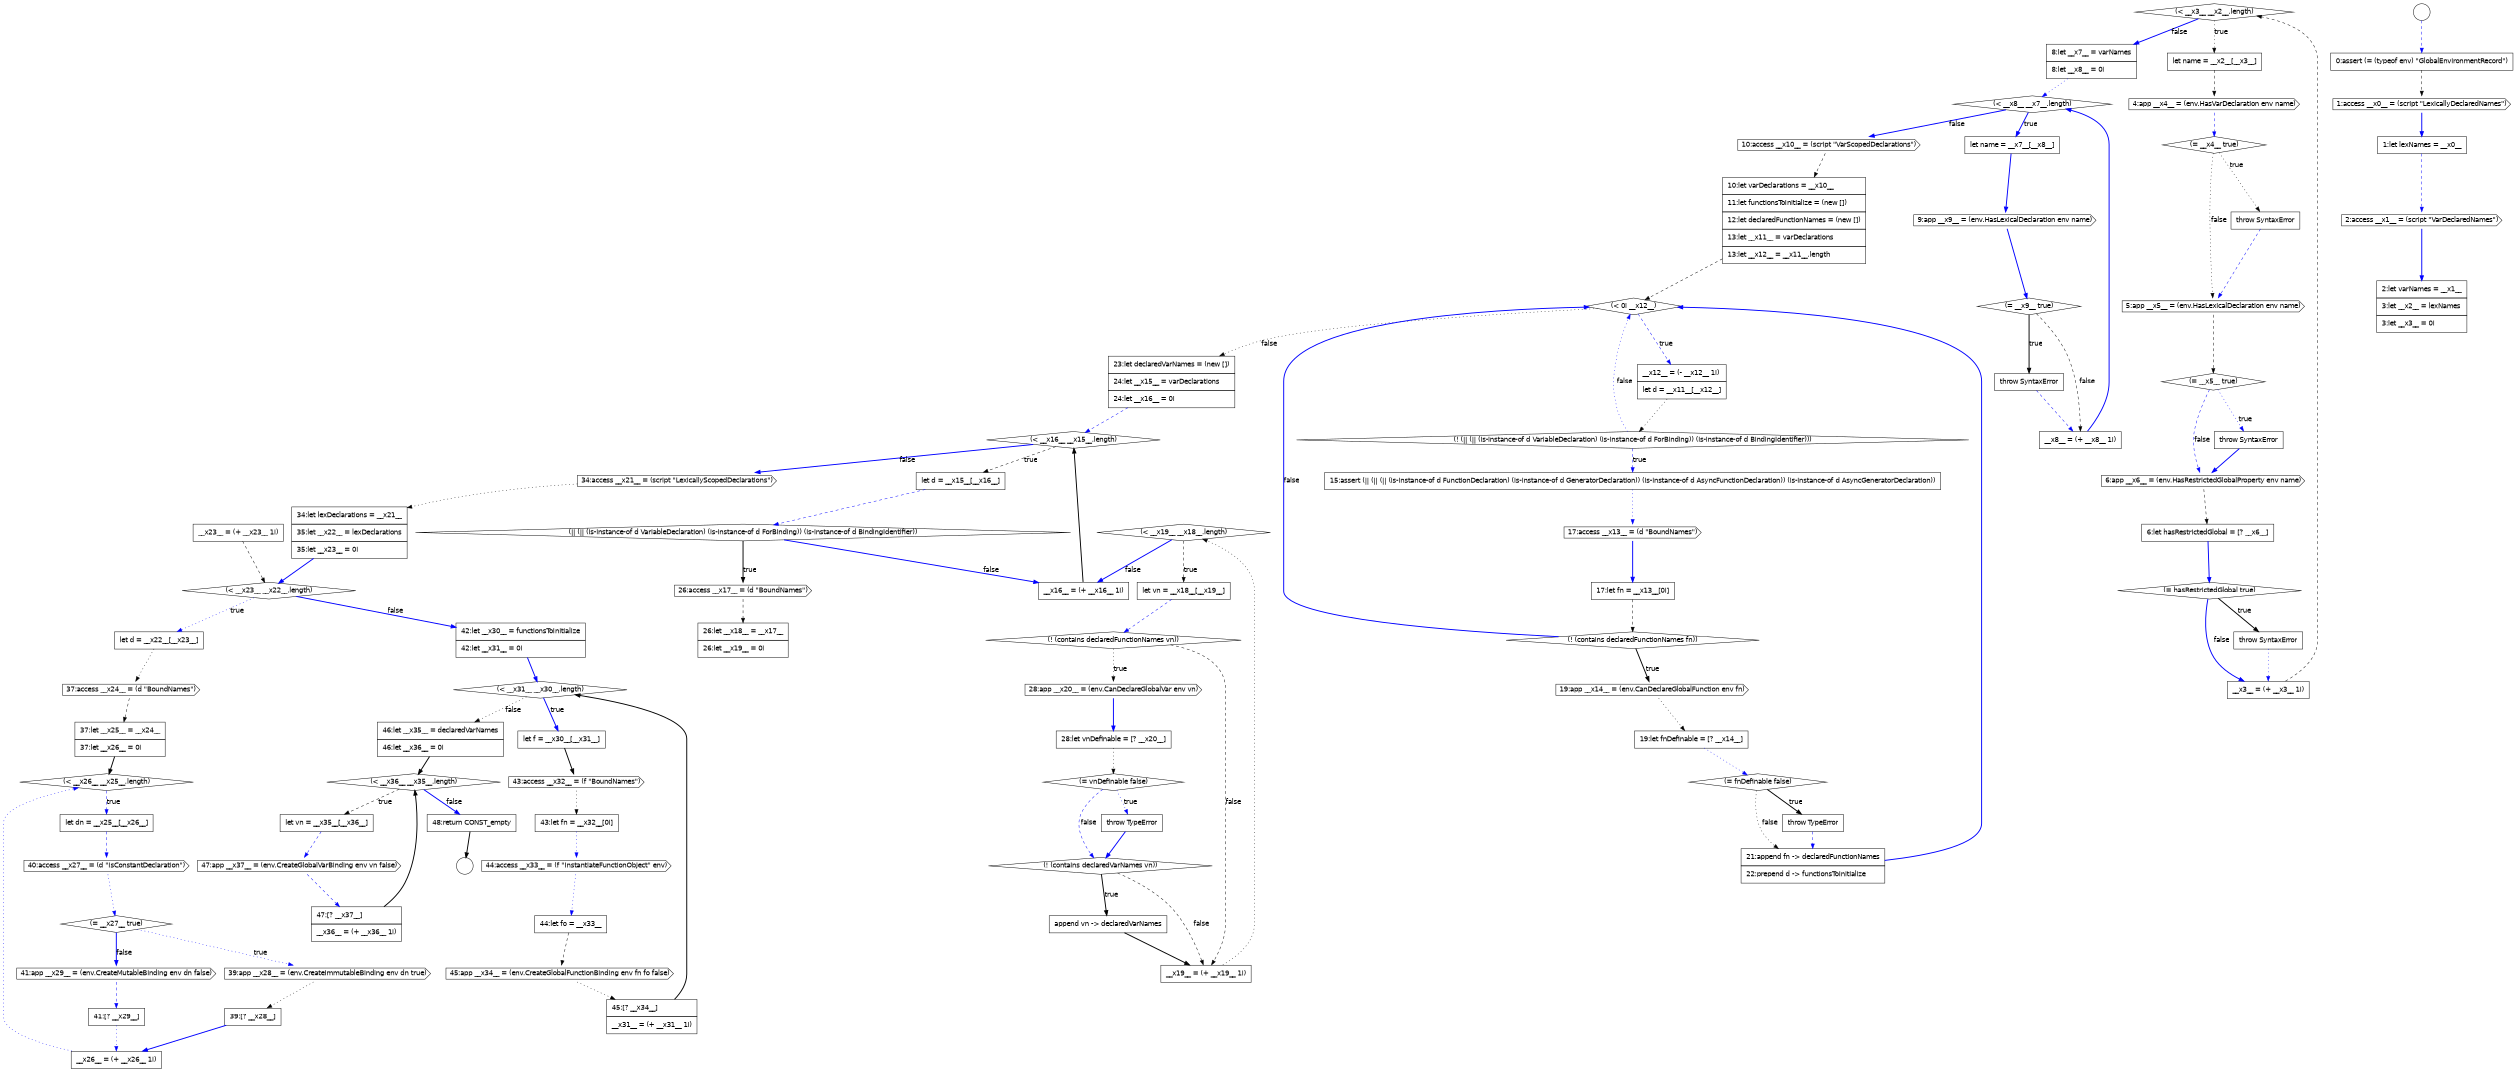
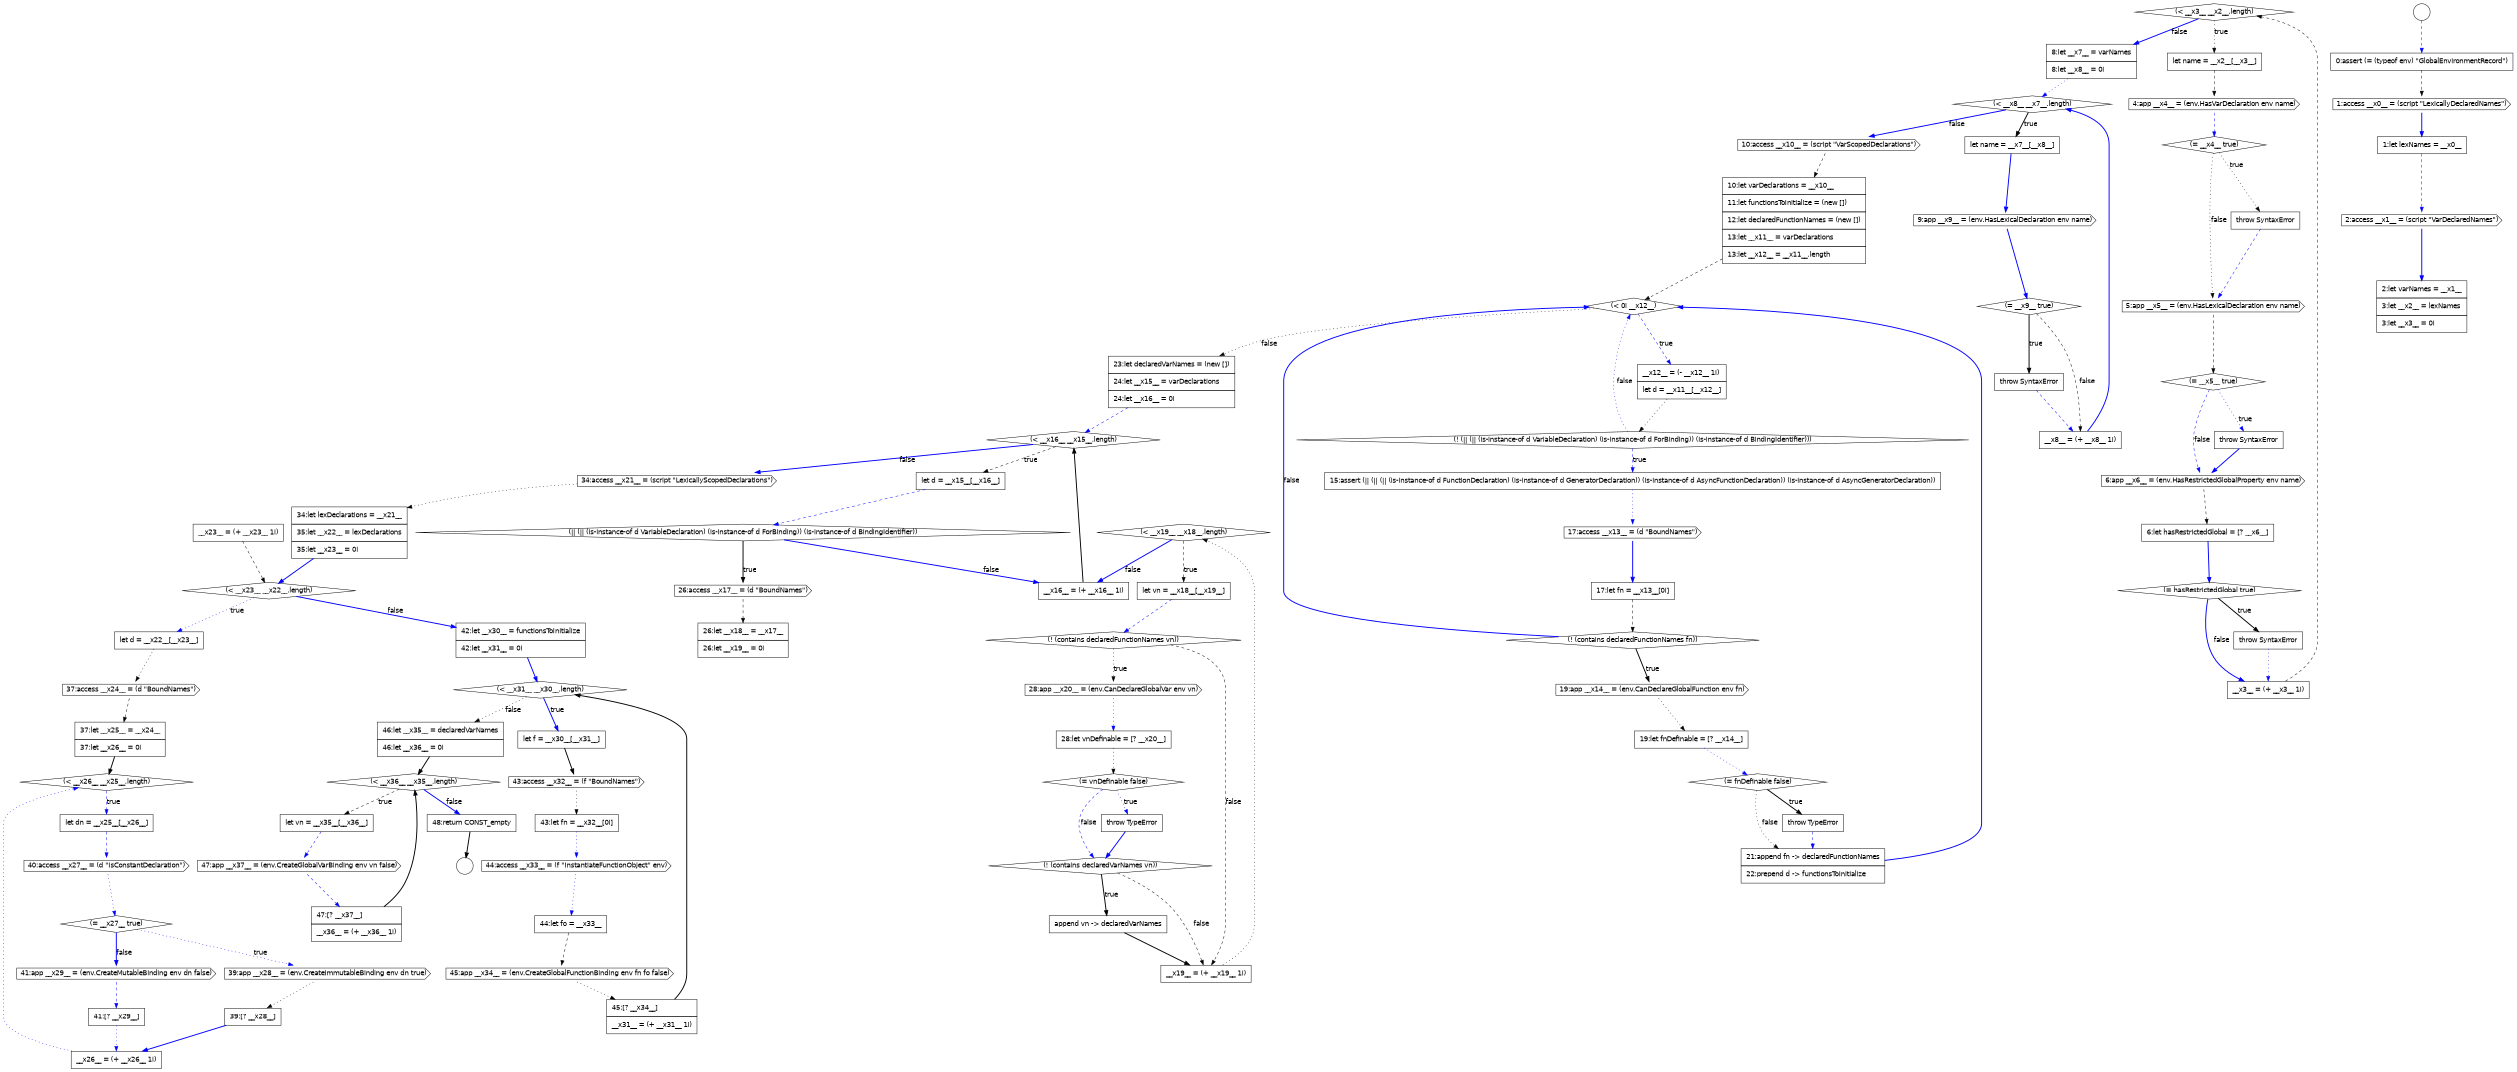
(2023, 122) -> (2023, 122)
(1113, 712) -> (1113, 712)
